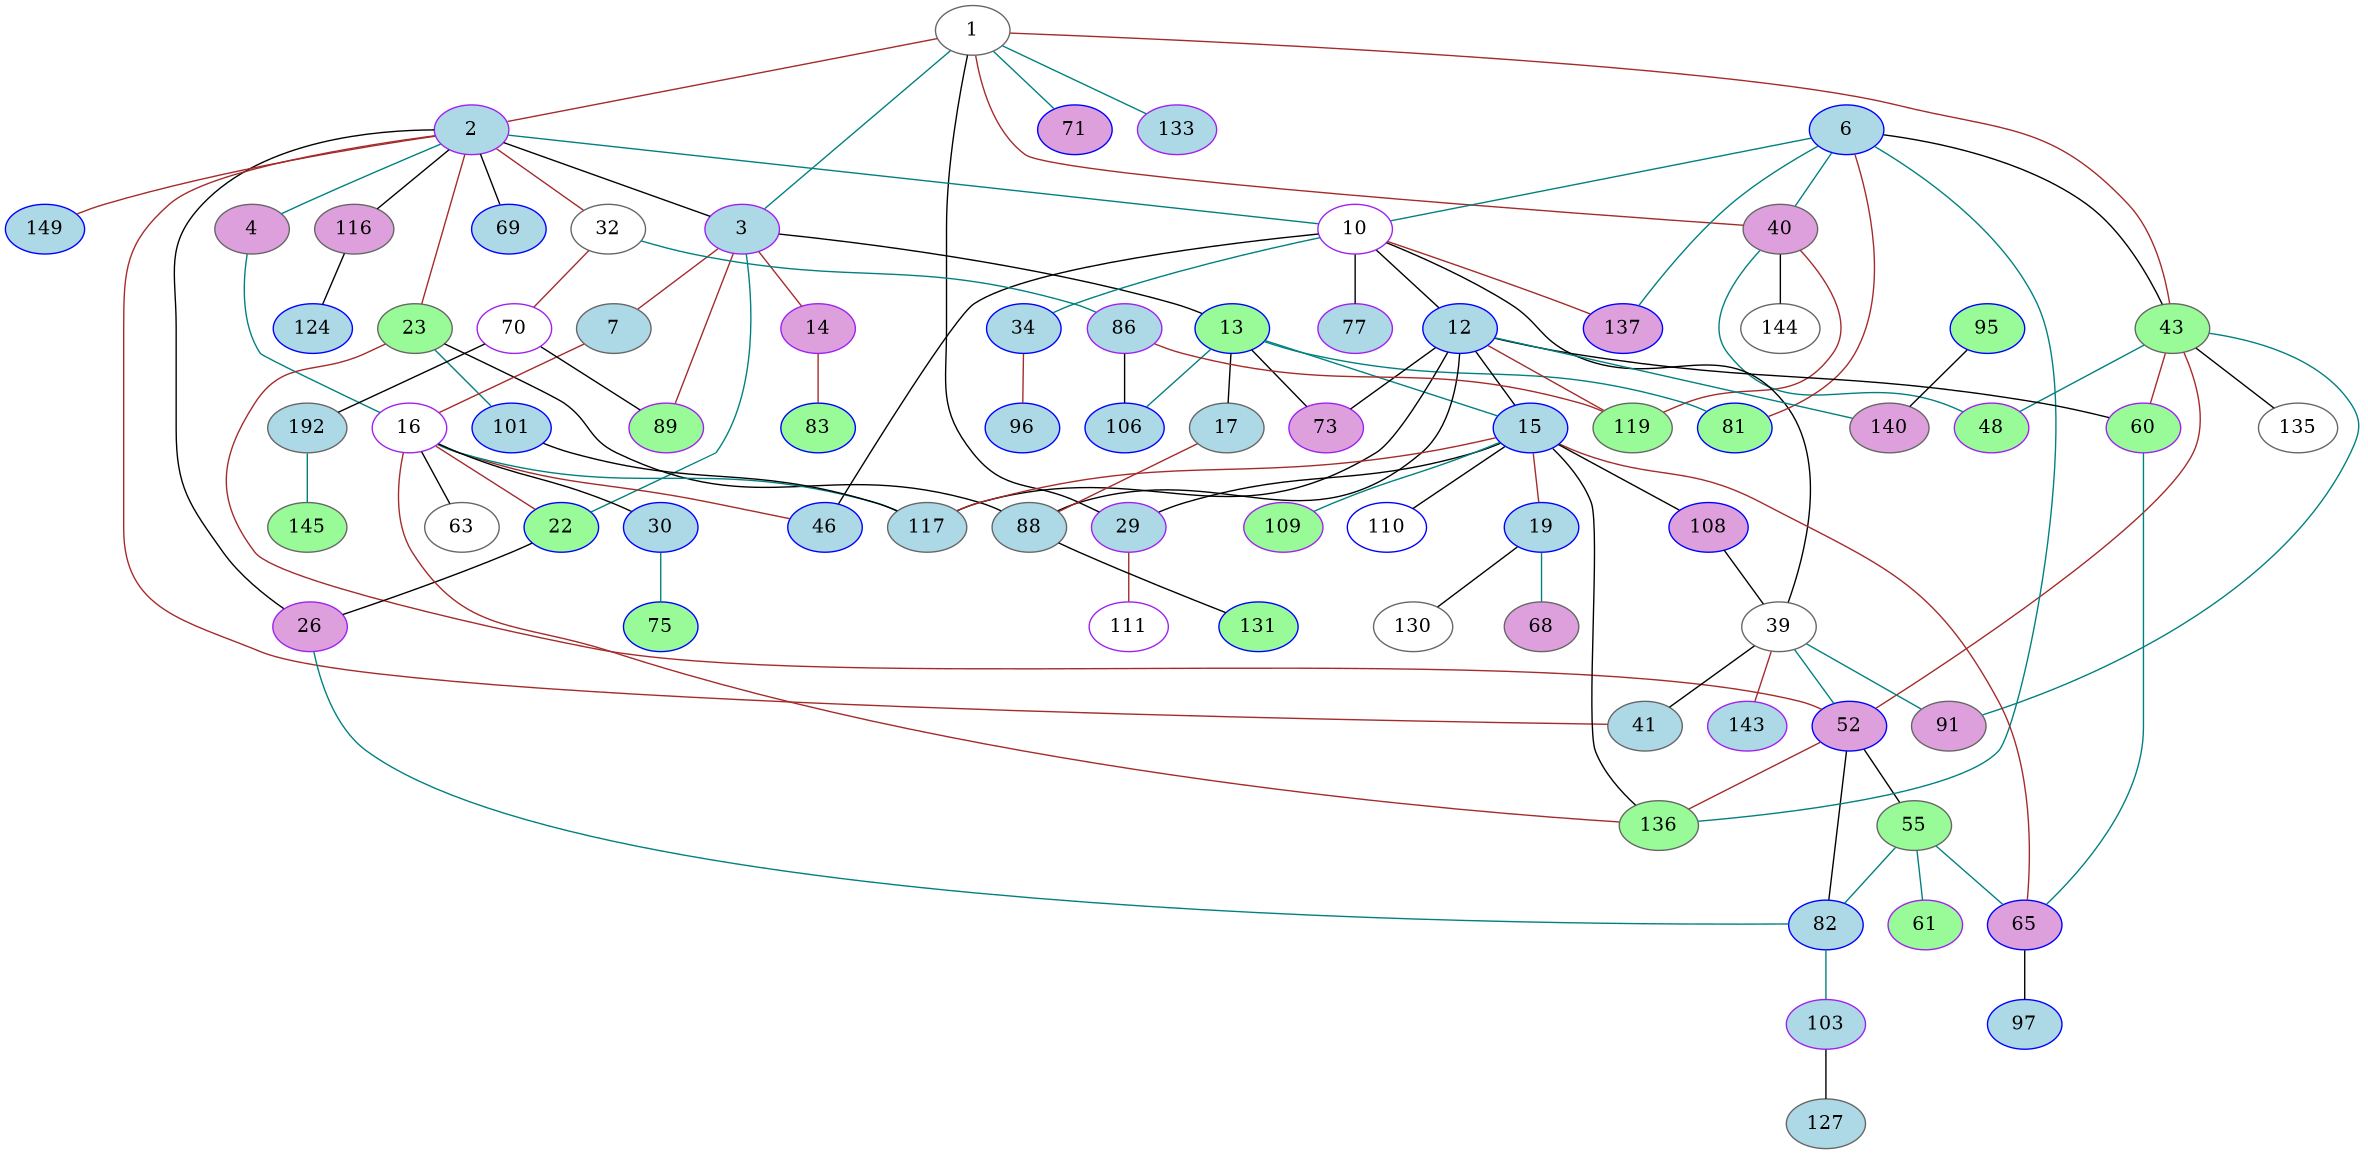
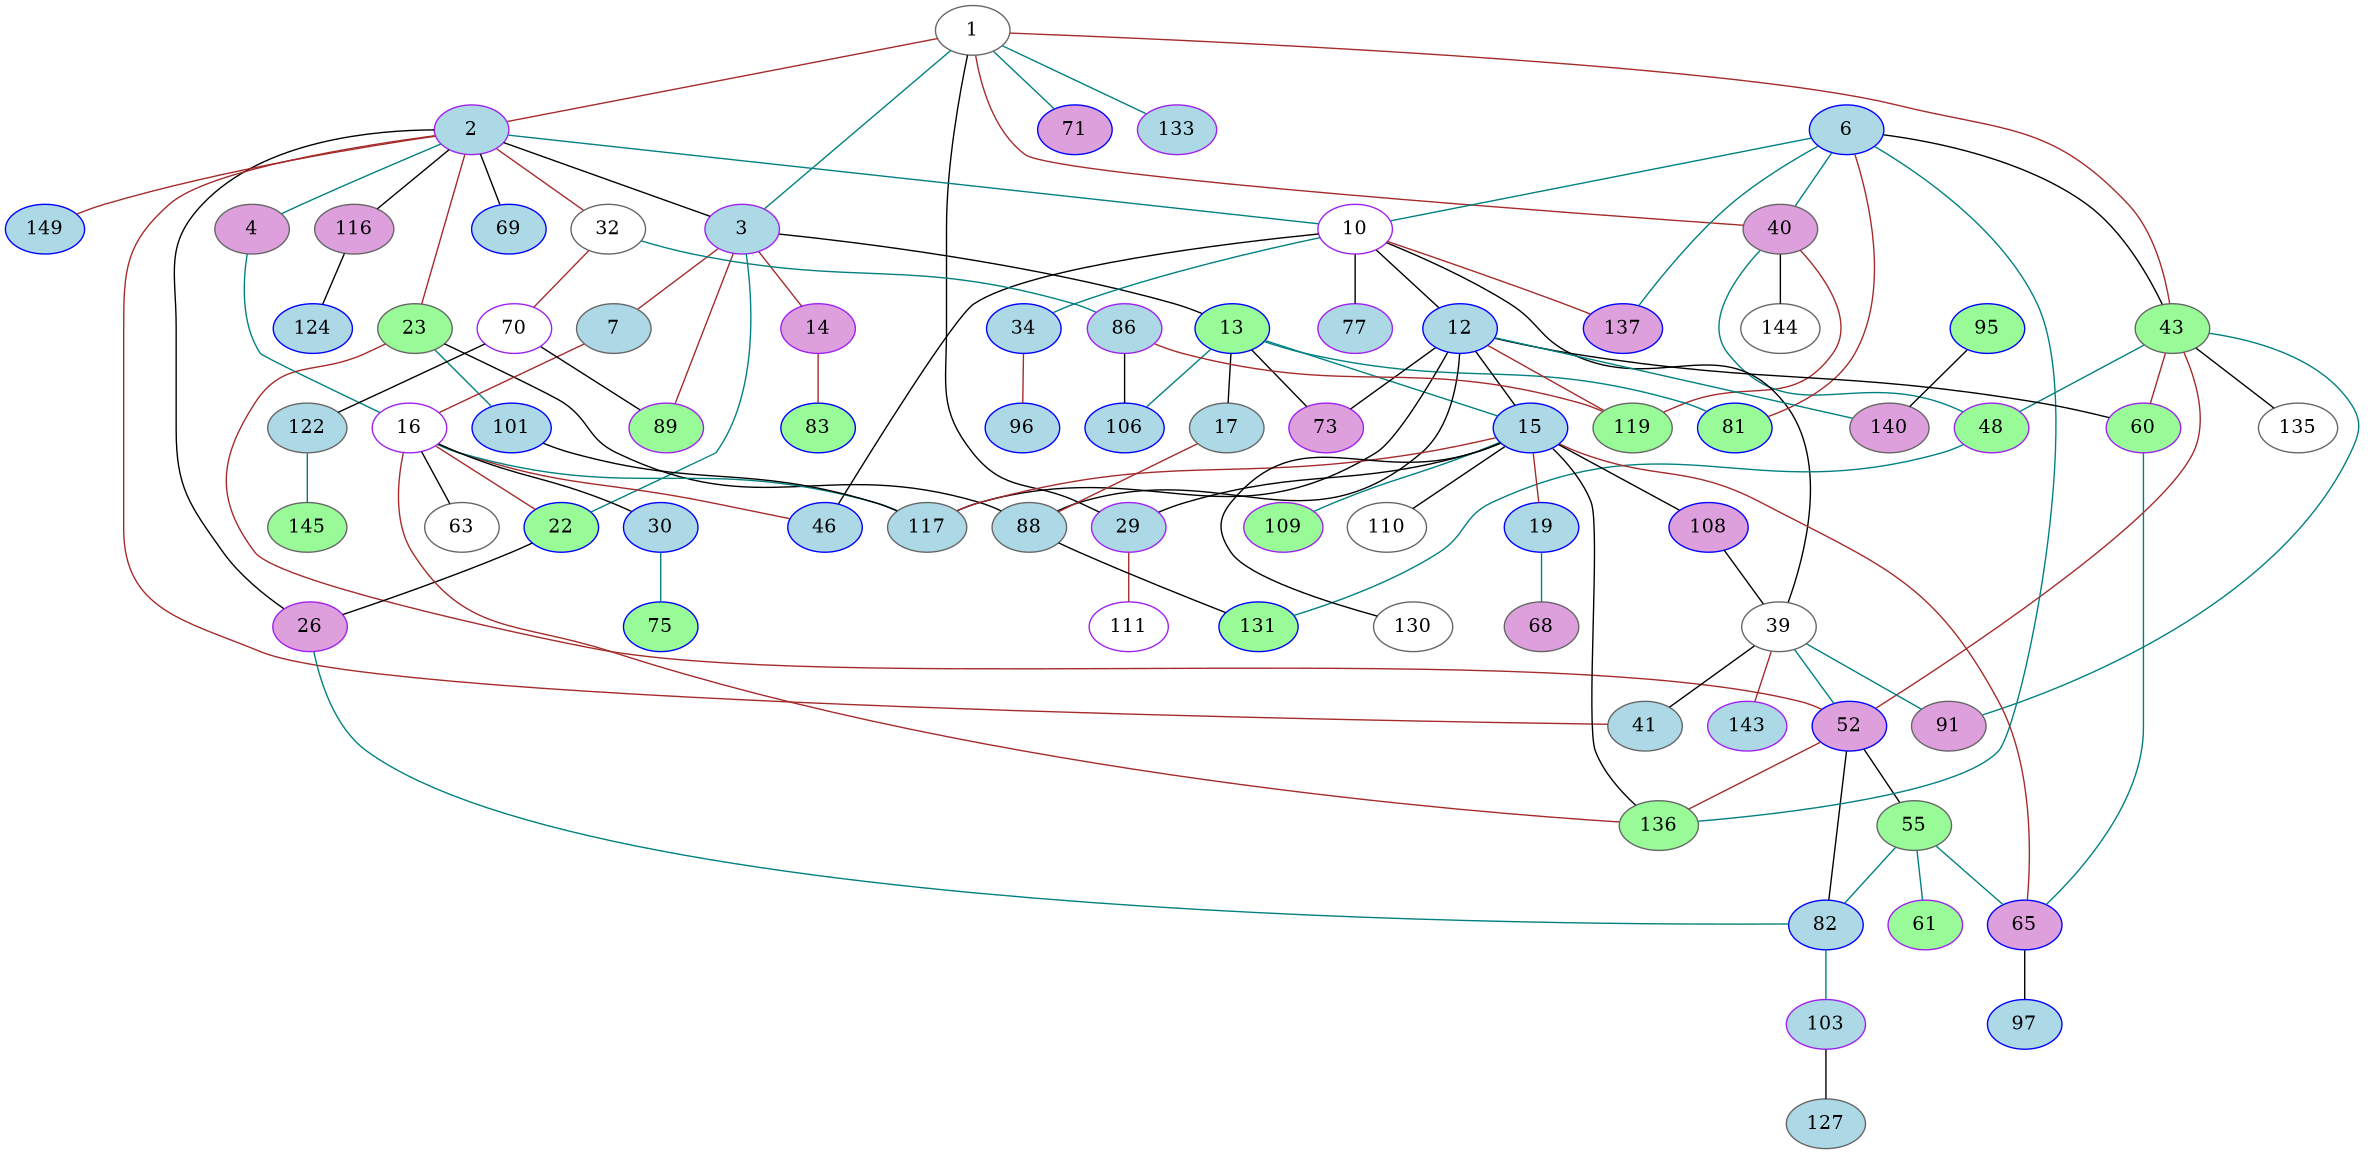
(307, 428) -> (307, 428)
none -> (1664, 464)
(1387, 527) -> (1387, 527)
(1477, 577) -> (1223, 515)
